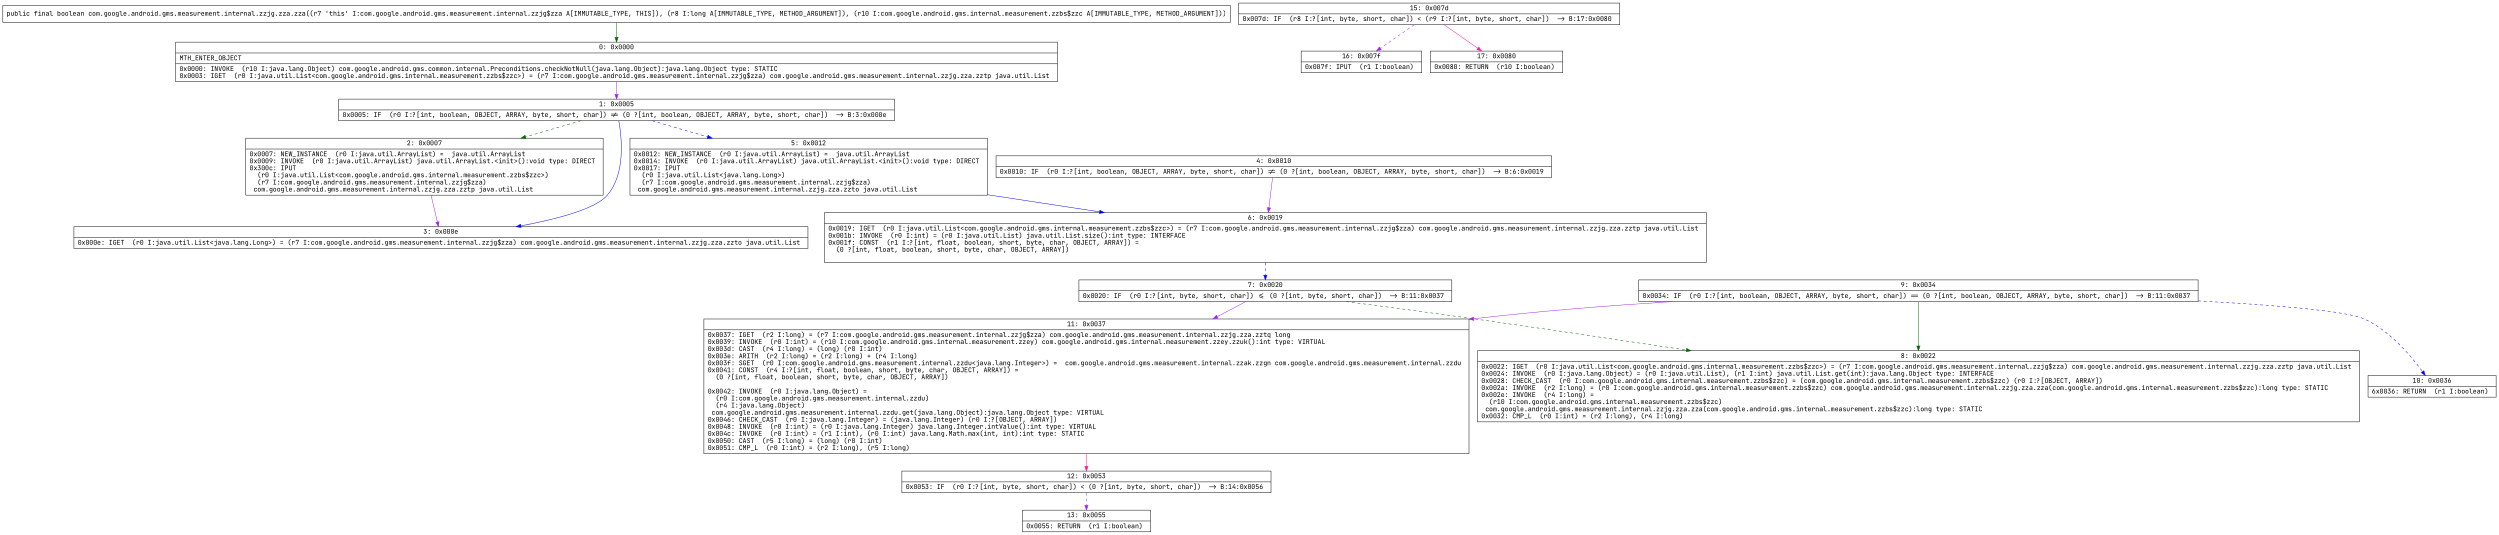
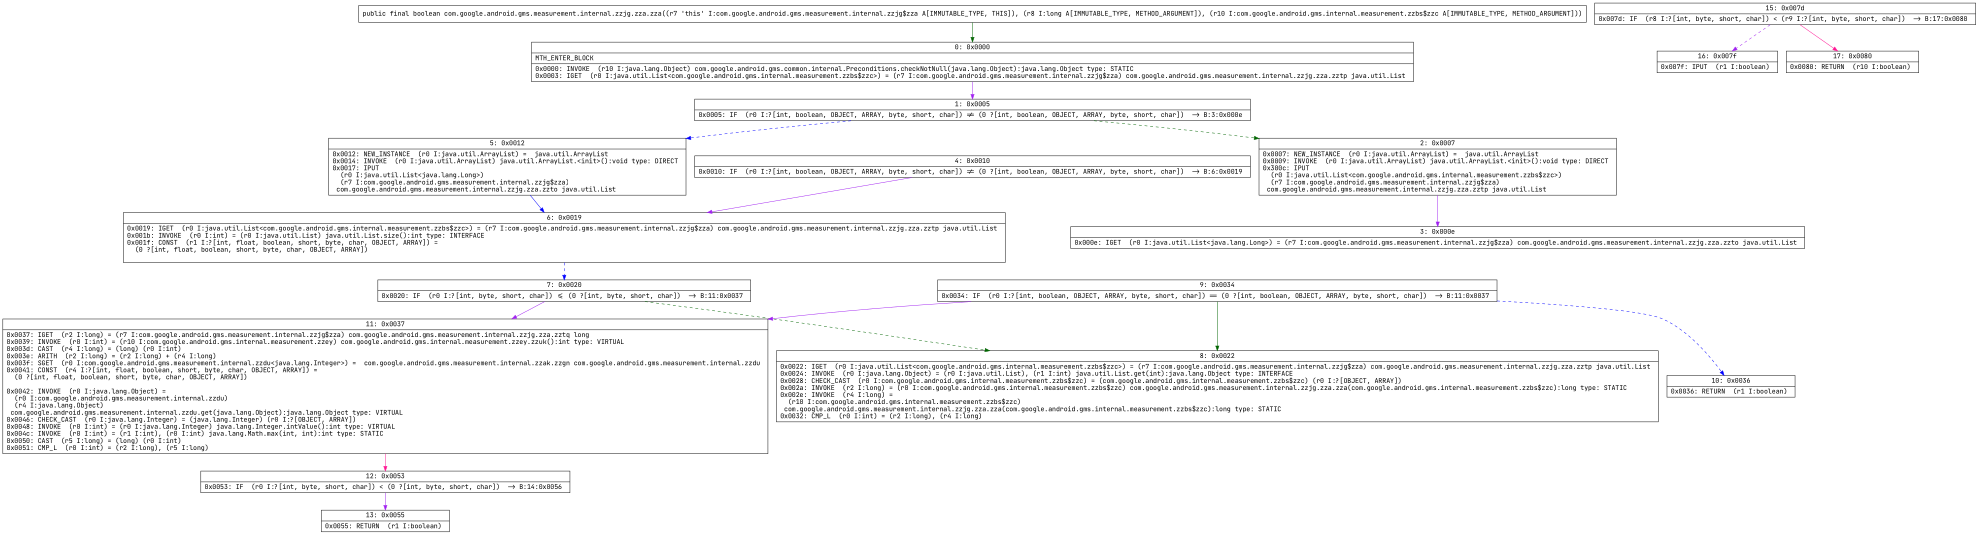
(211, 58) -> (565, 58)
(602, 200) -> none
(2432, 391) -> (1731, 391)
(1086, 499) -> (385, 499)
